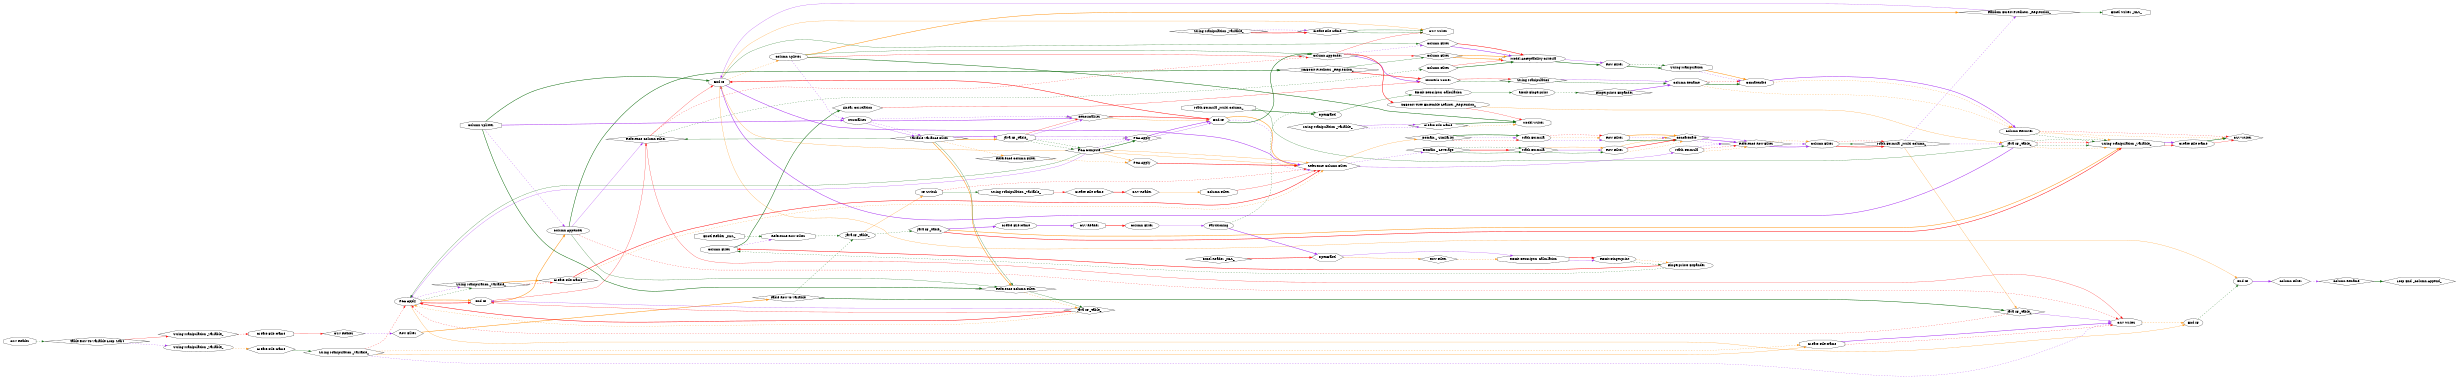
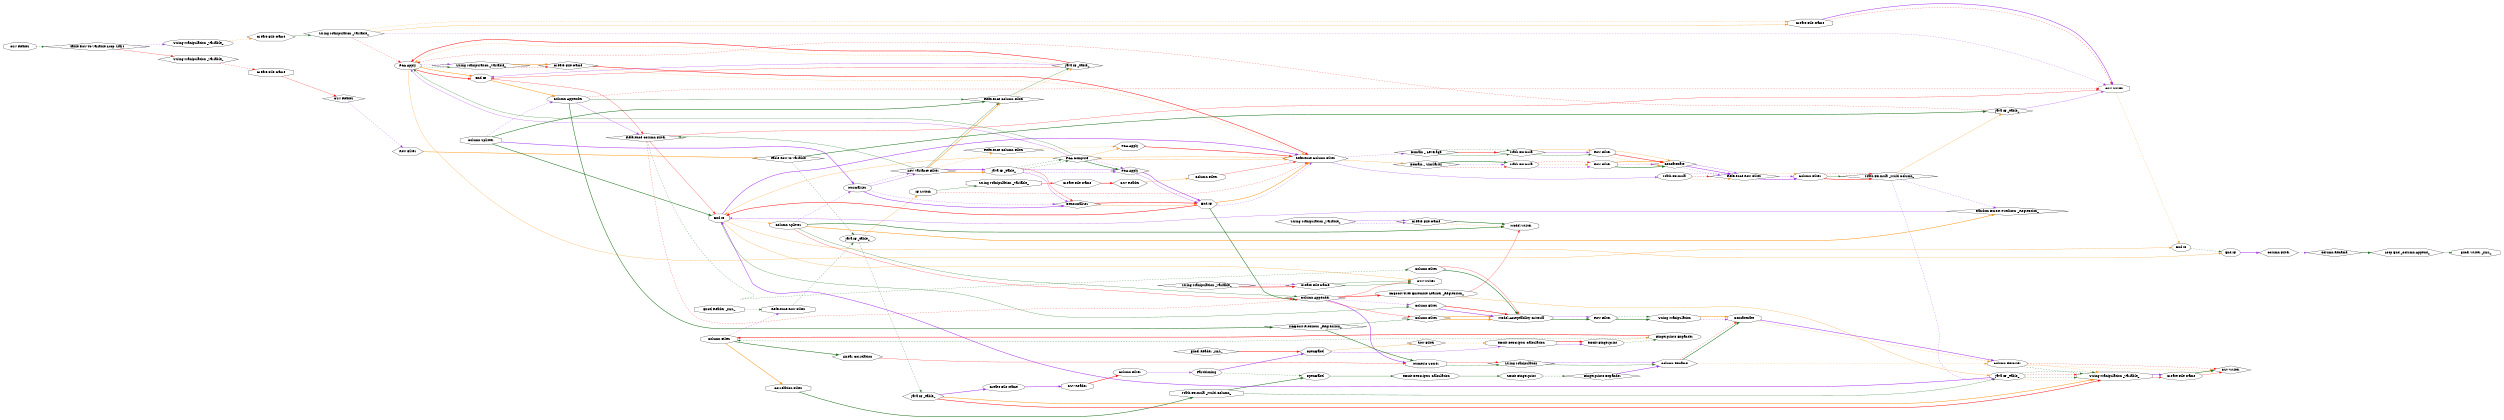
(2090, 12) -> (2446, 253)
(1378, 75) -> (1368, 346)
(1438, 80) -> (1426, 364)
(929, 139) -> (923, 171)
none -> (788, 388)
